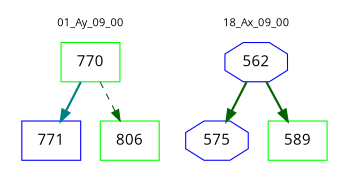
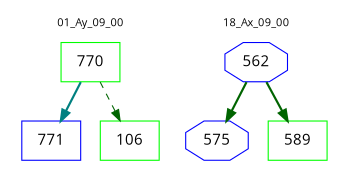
(130, 141) -> (130, 141)
